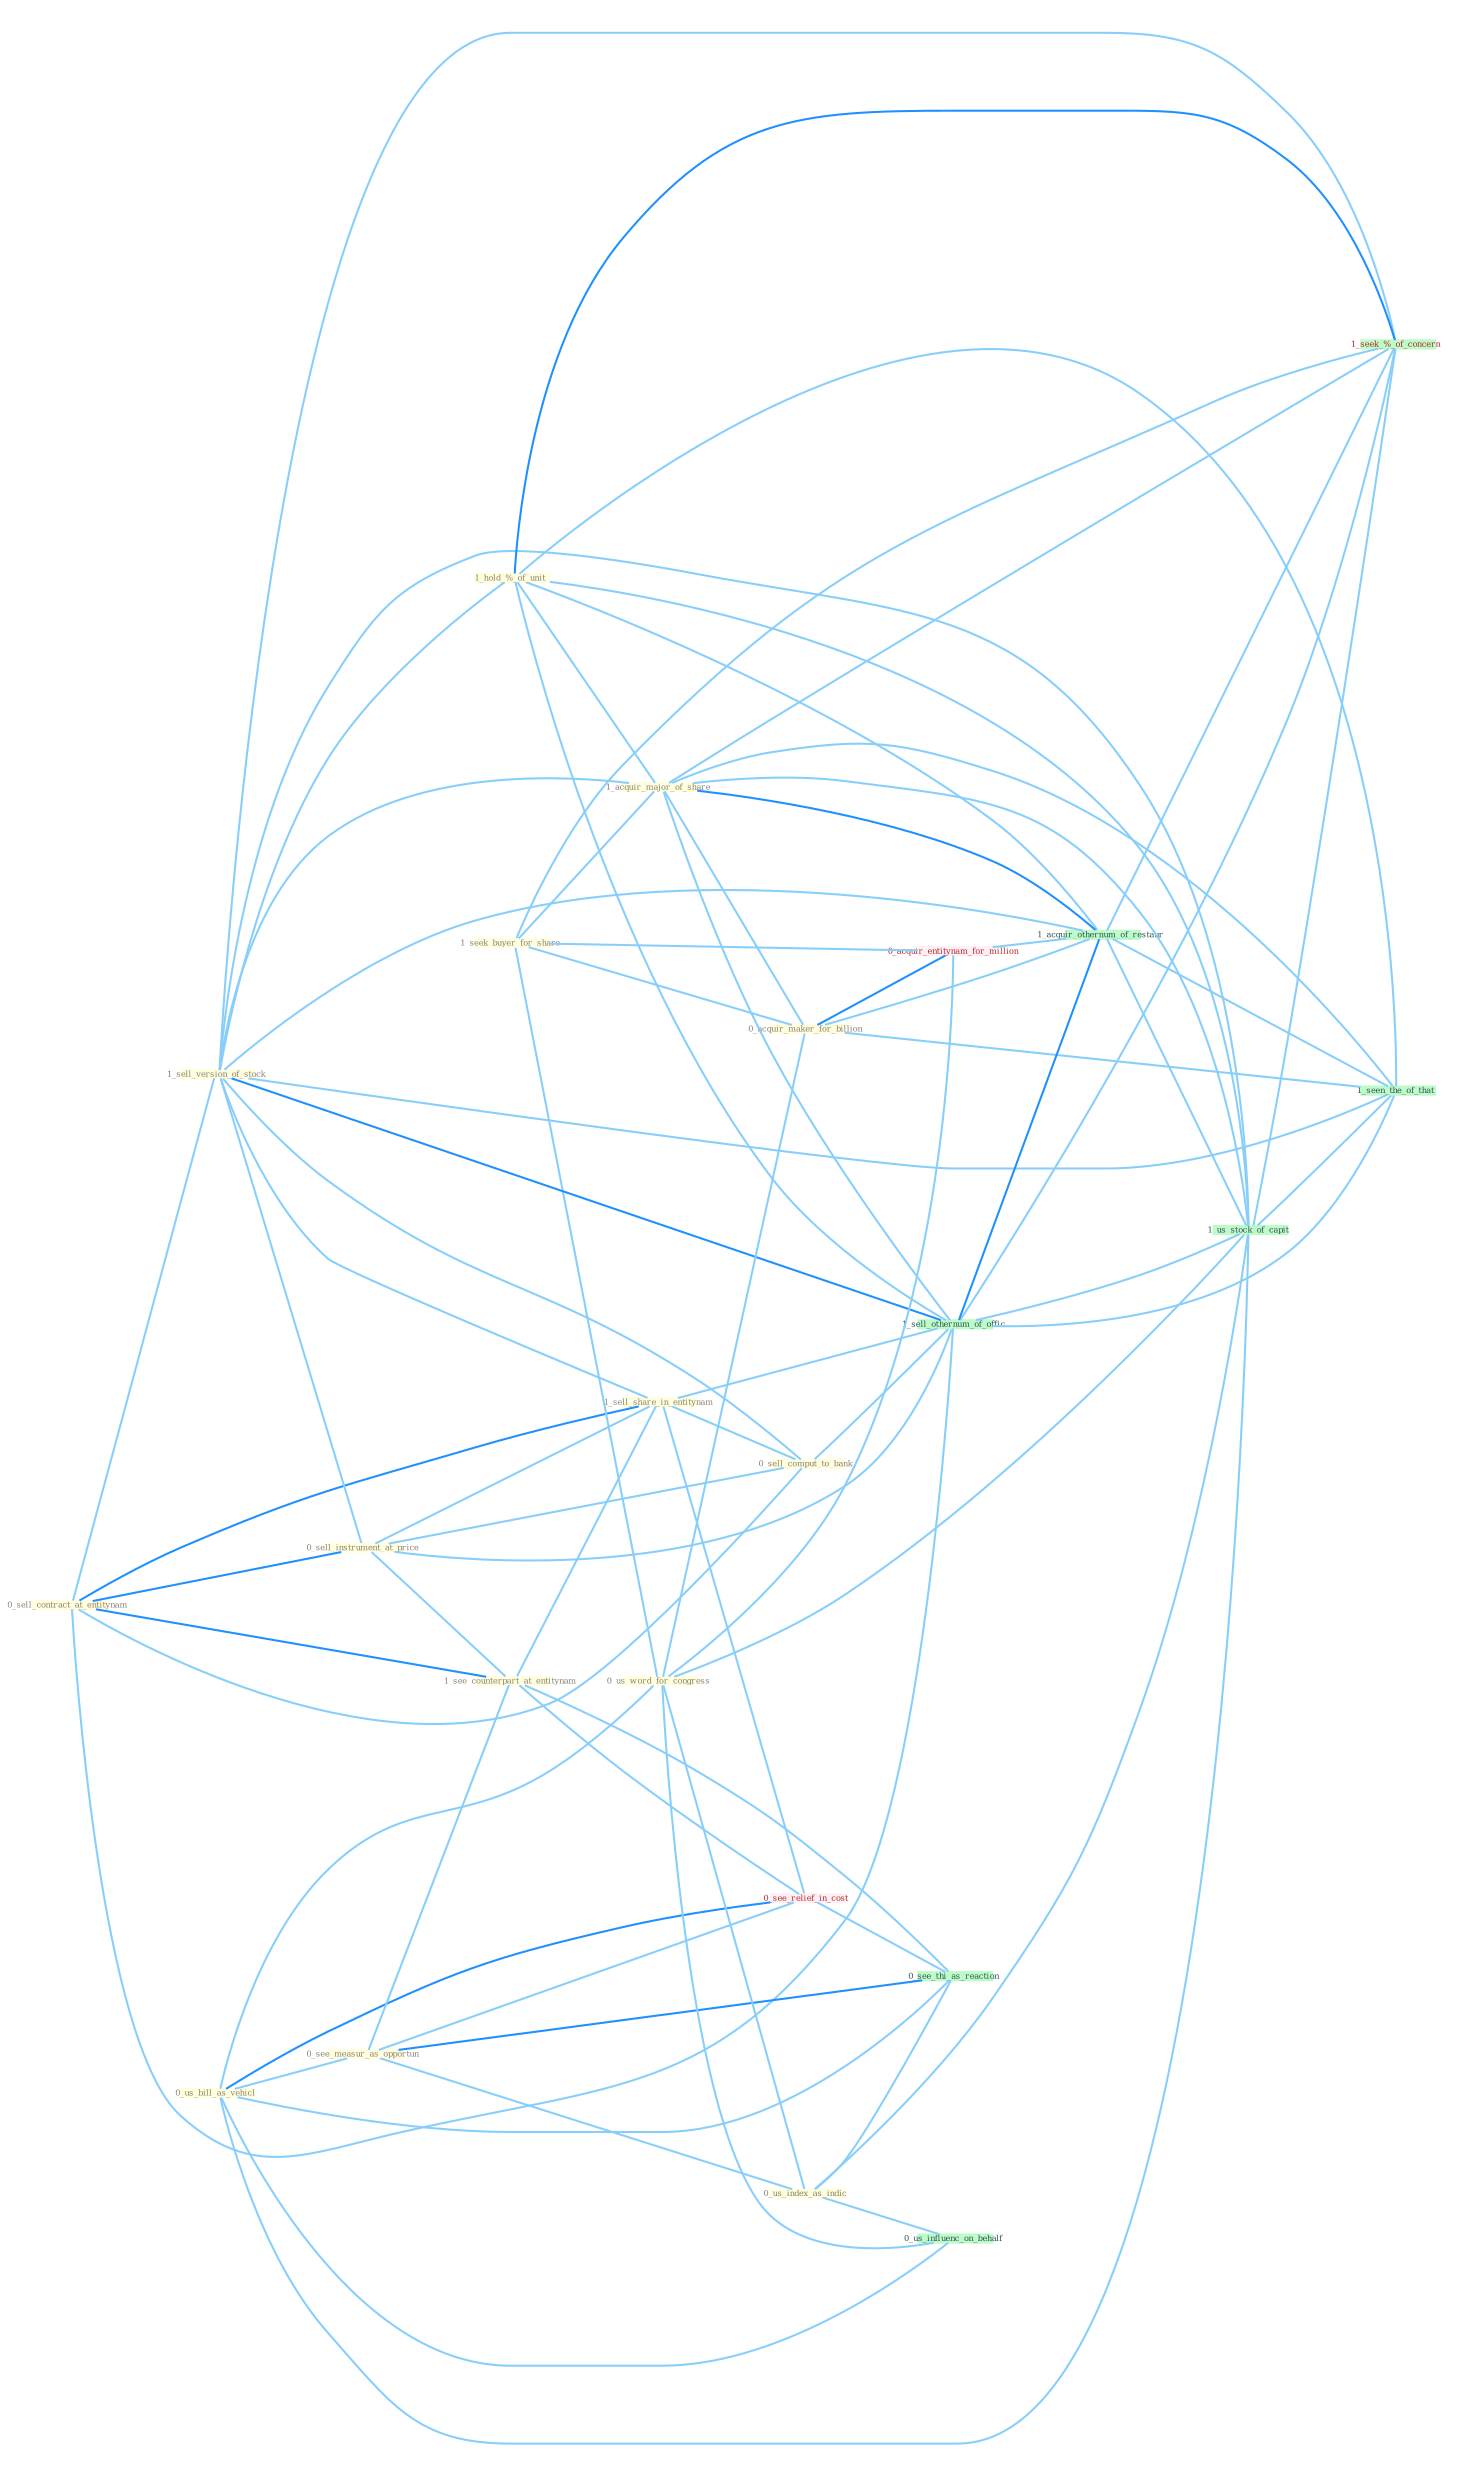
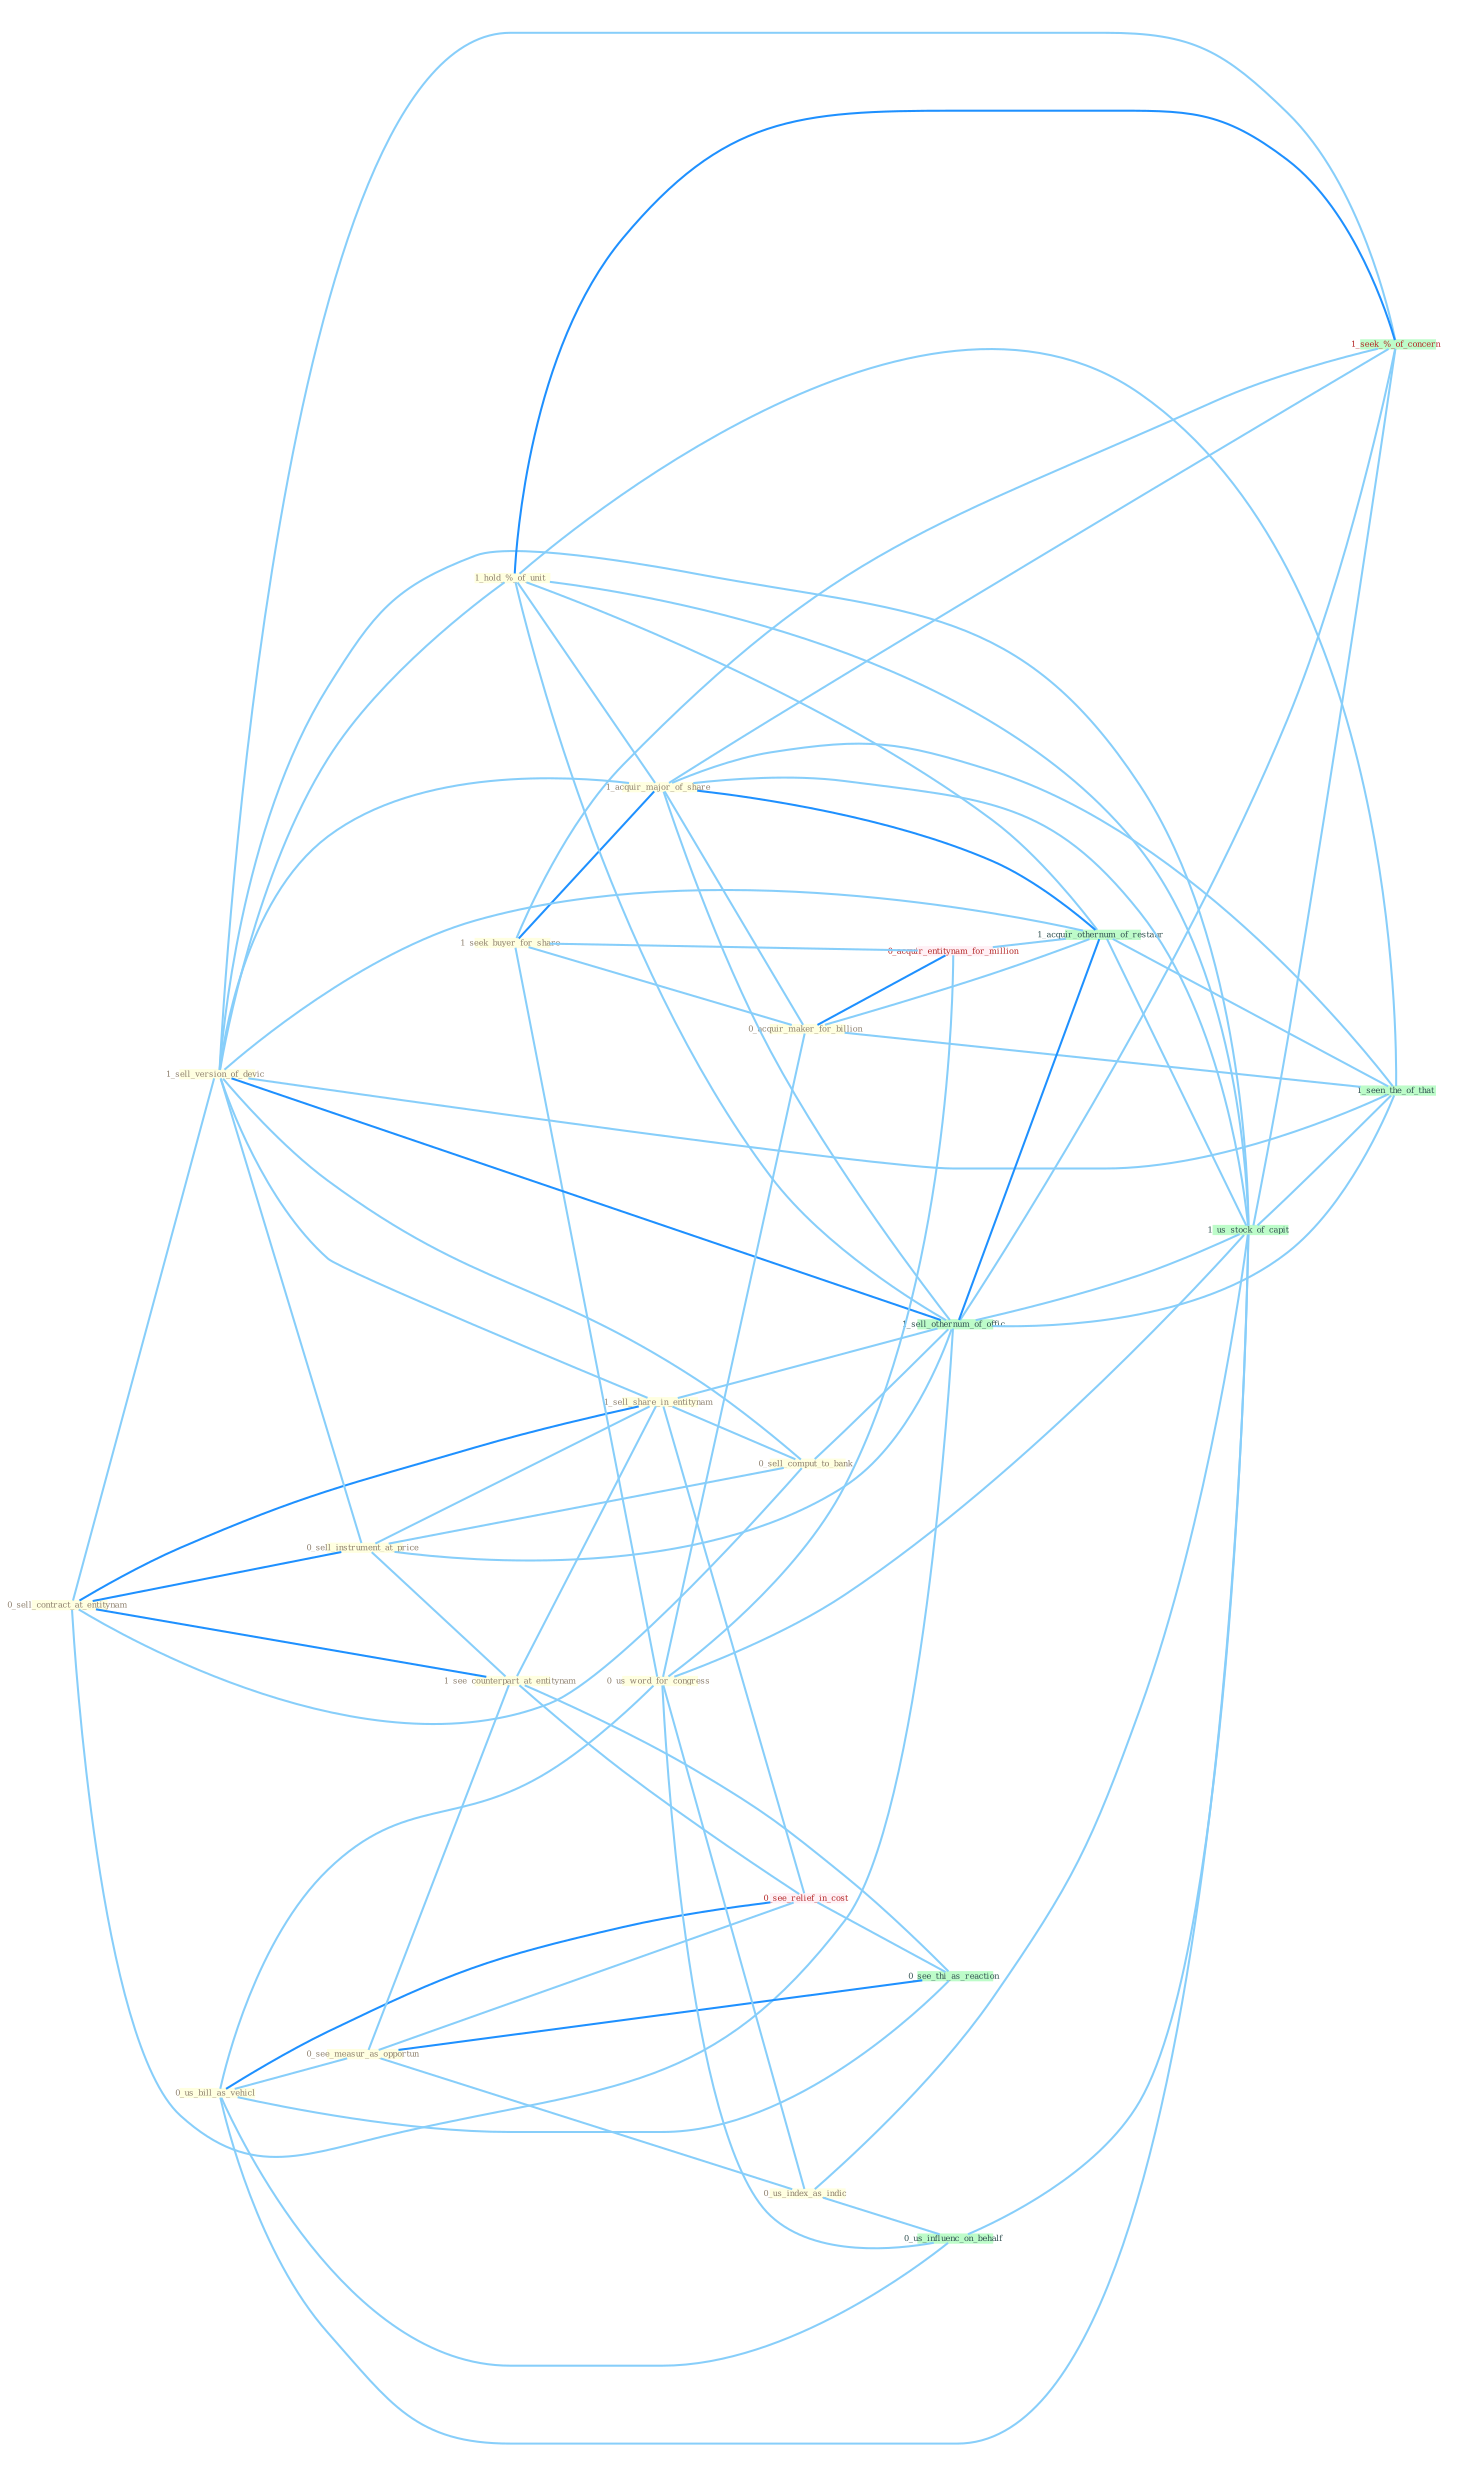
(1250, 640) -> none
(586, 865) -> (586, 865)
(217, 1074) -> (217, 1074)
none -> (1159, 2051)
(890, 2090) -> none
